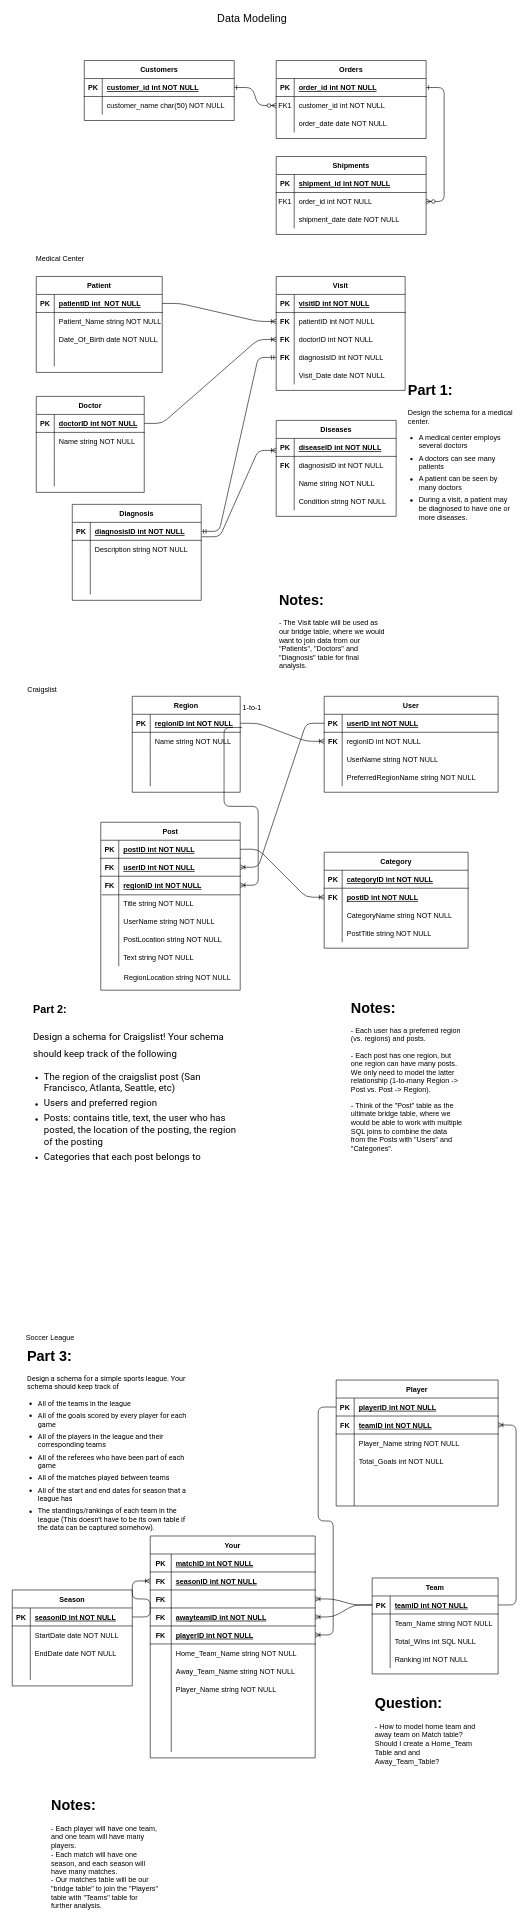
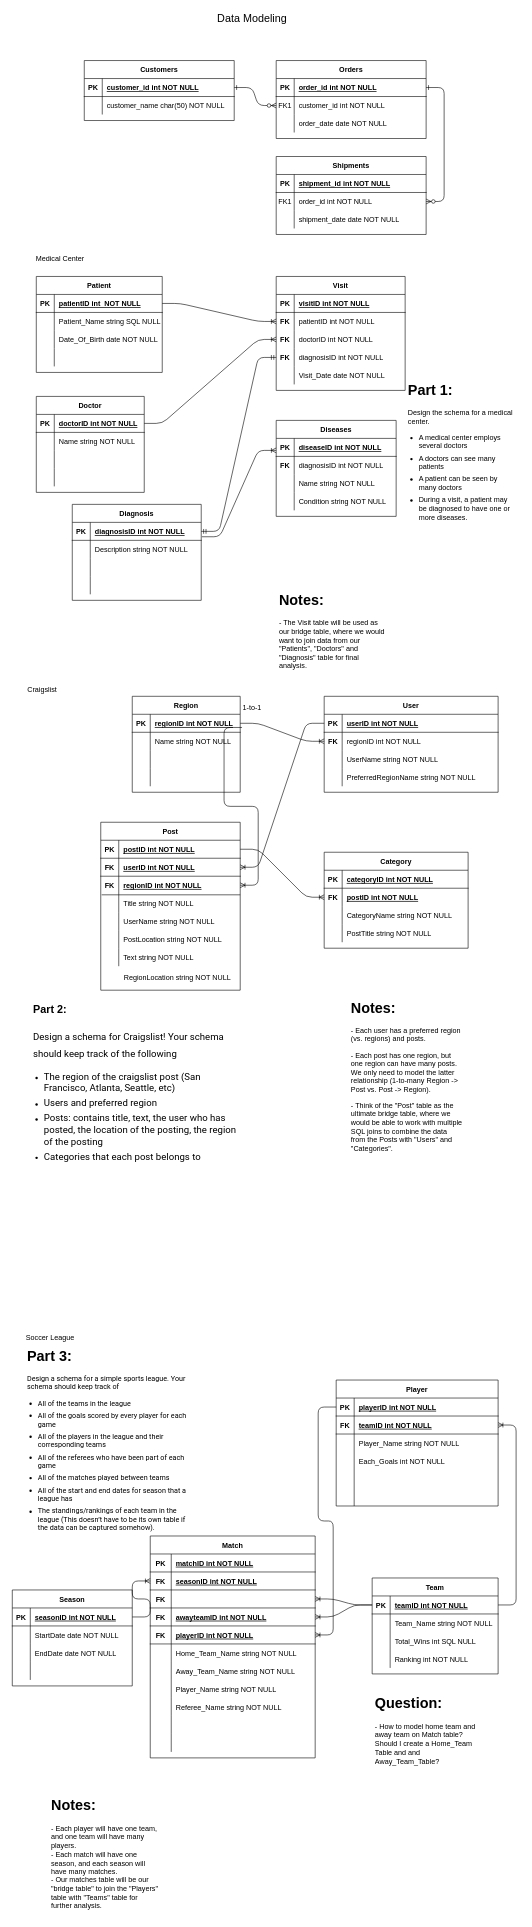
(111, 322) -> (111, 322)
(402, 1462) -> (400, 1462)
(233, 1546) -> (233, 1546)
none -> (243, 1707)
